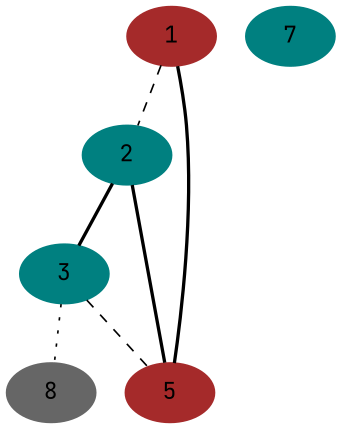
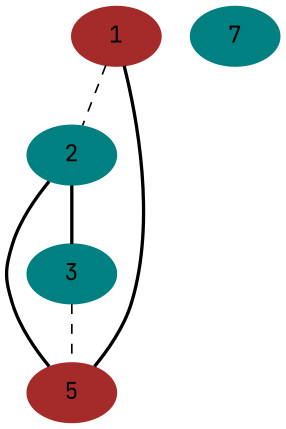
(51, 393) -> none
